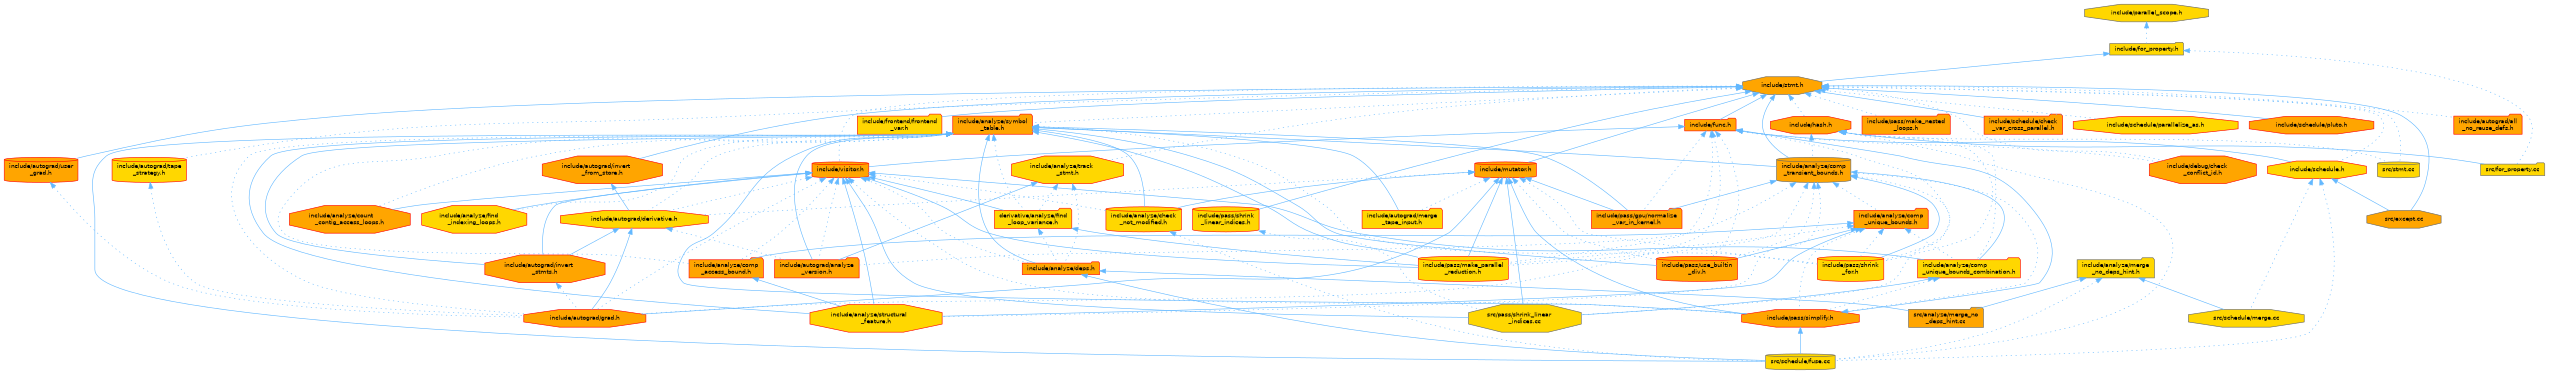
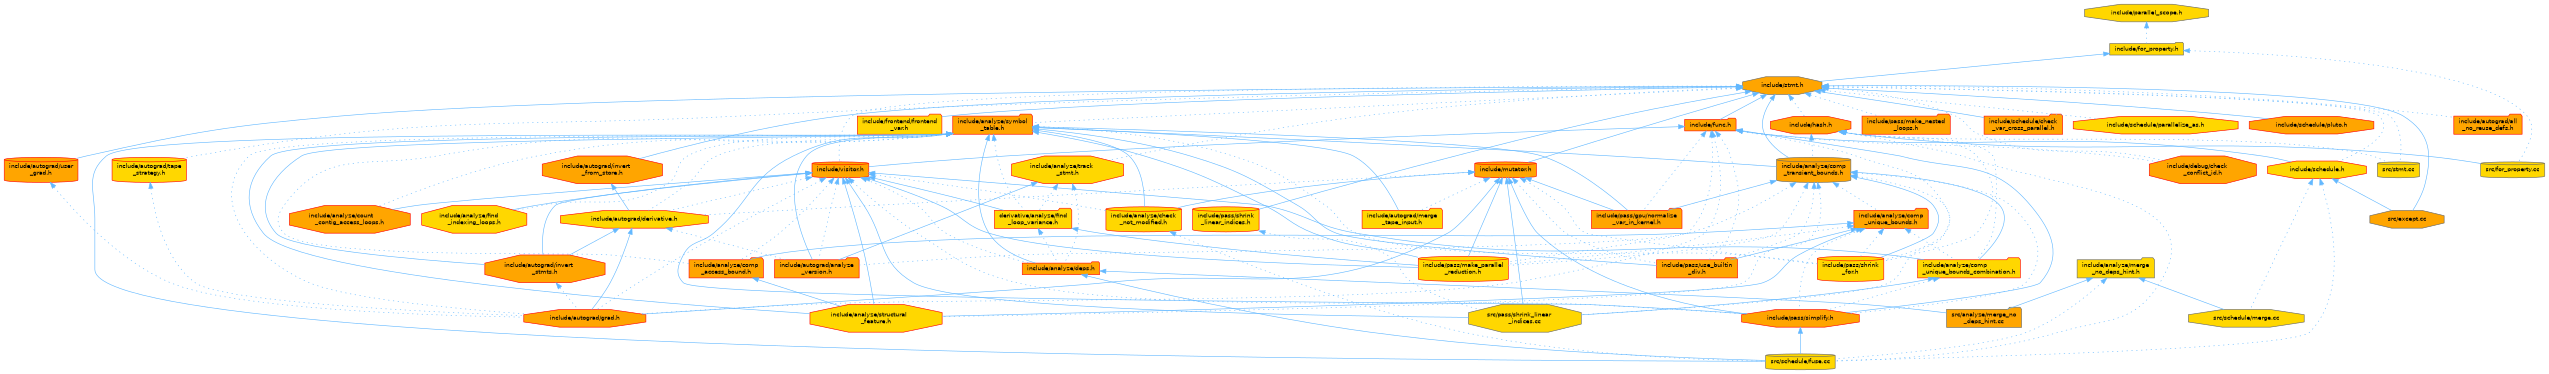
(2513, 170) -> (2513, 170)
(2037, 249) -> (2038, 251)
(1697, 269) -> (1697, 269)
